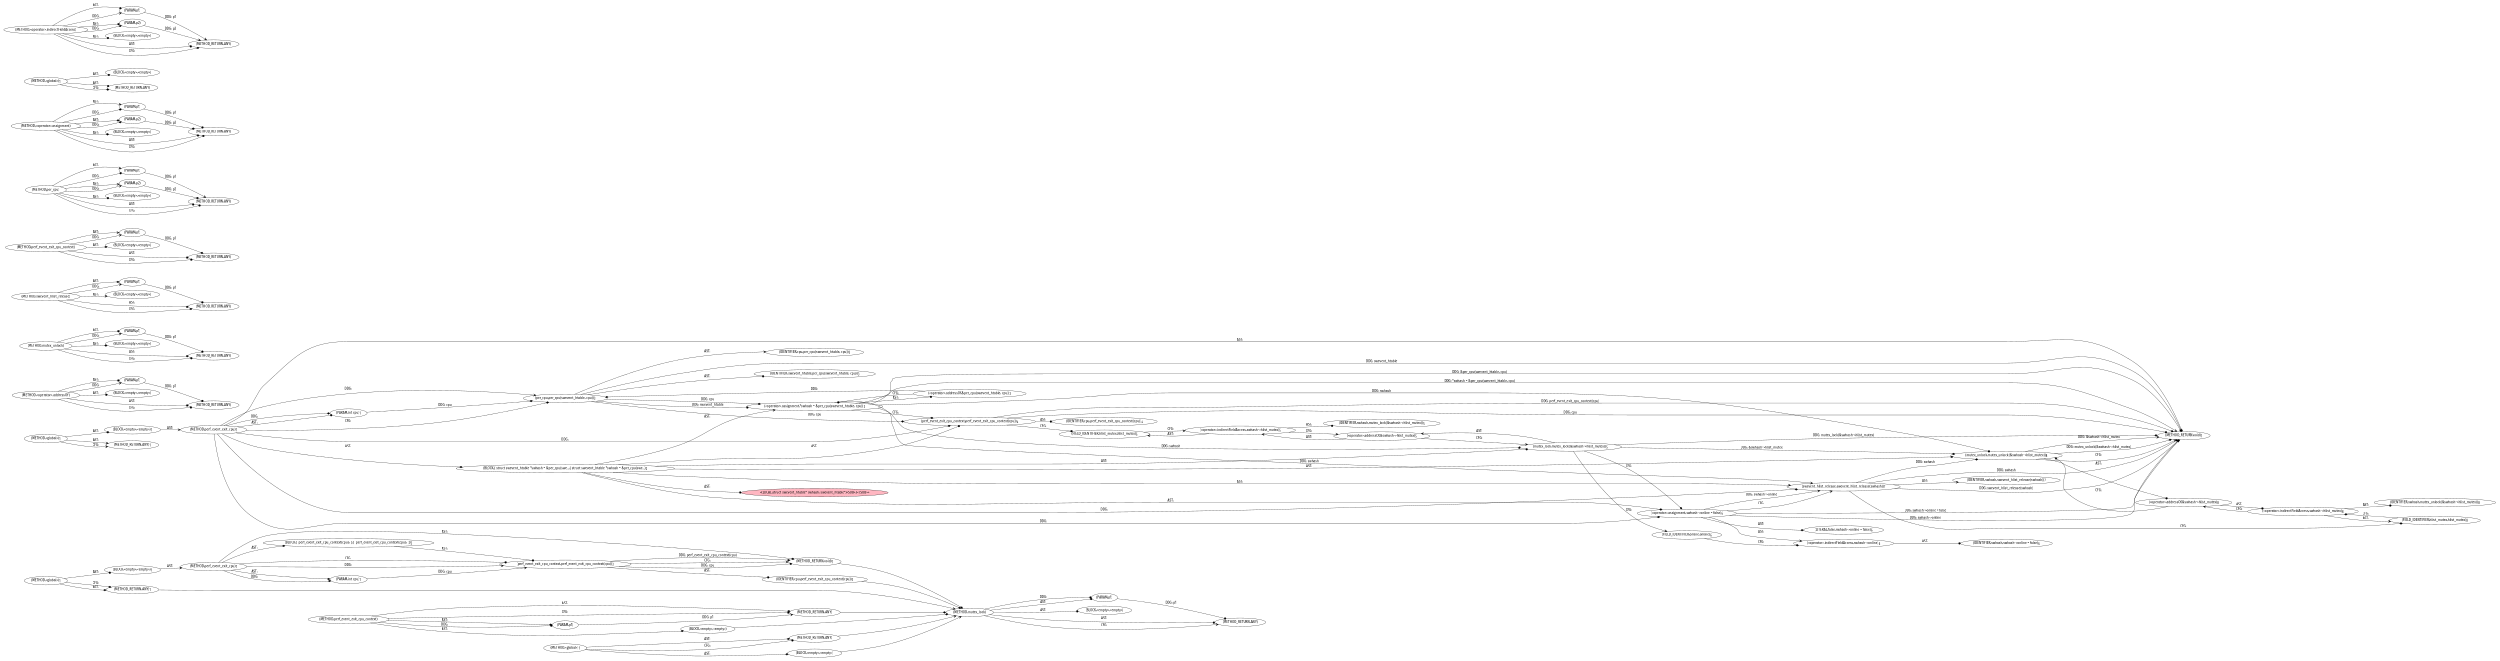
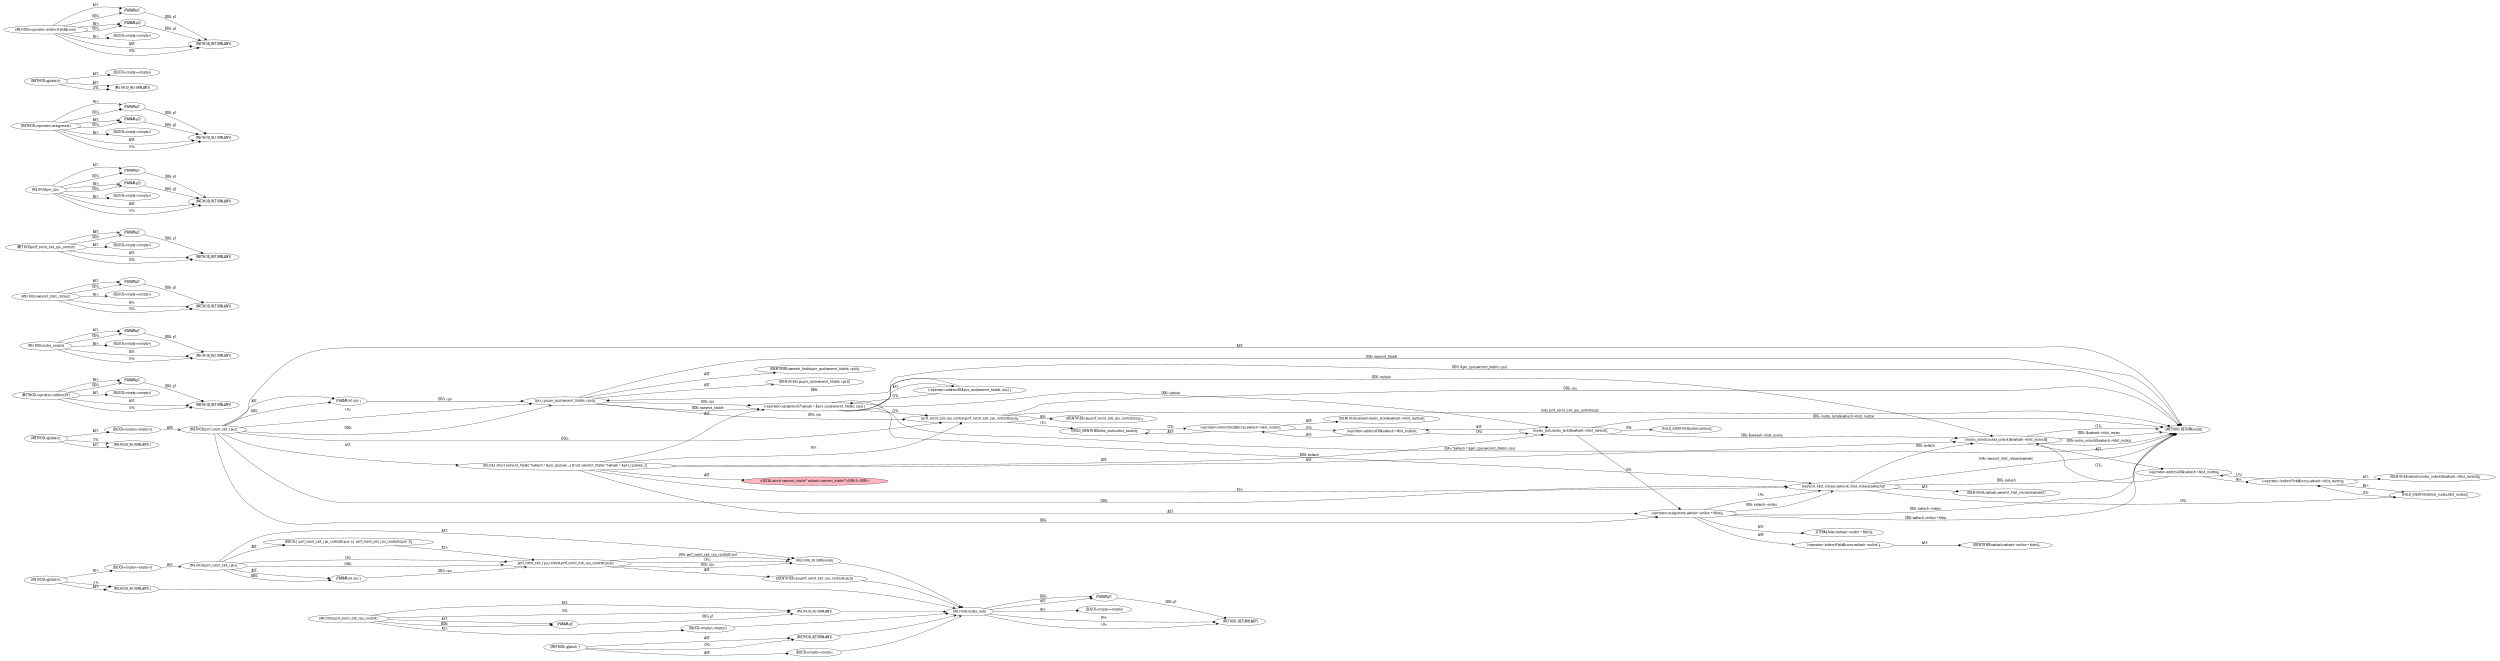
(1925, 484) -> (1925, 490)
(1750, 544) -> none
